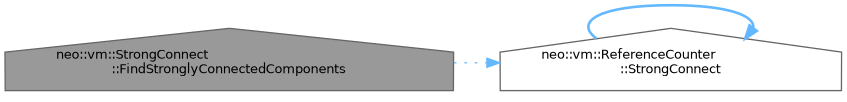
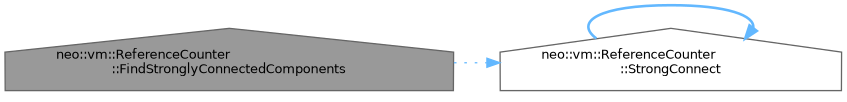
(229, 63) -> (229, 63)
